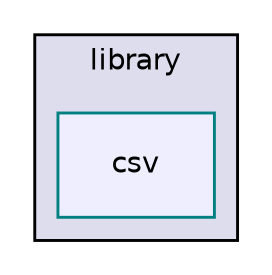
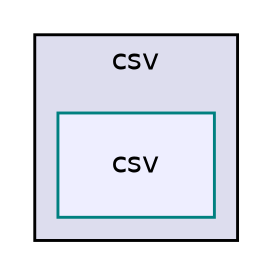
(136, 62) -> (136, 62)
